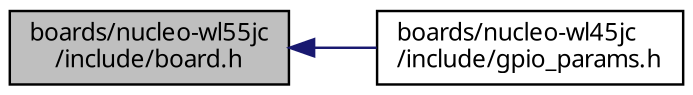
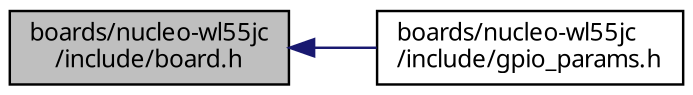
(530, 48) -> (530, 48)
